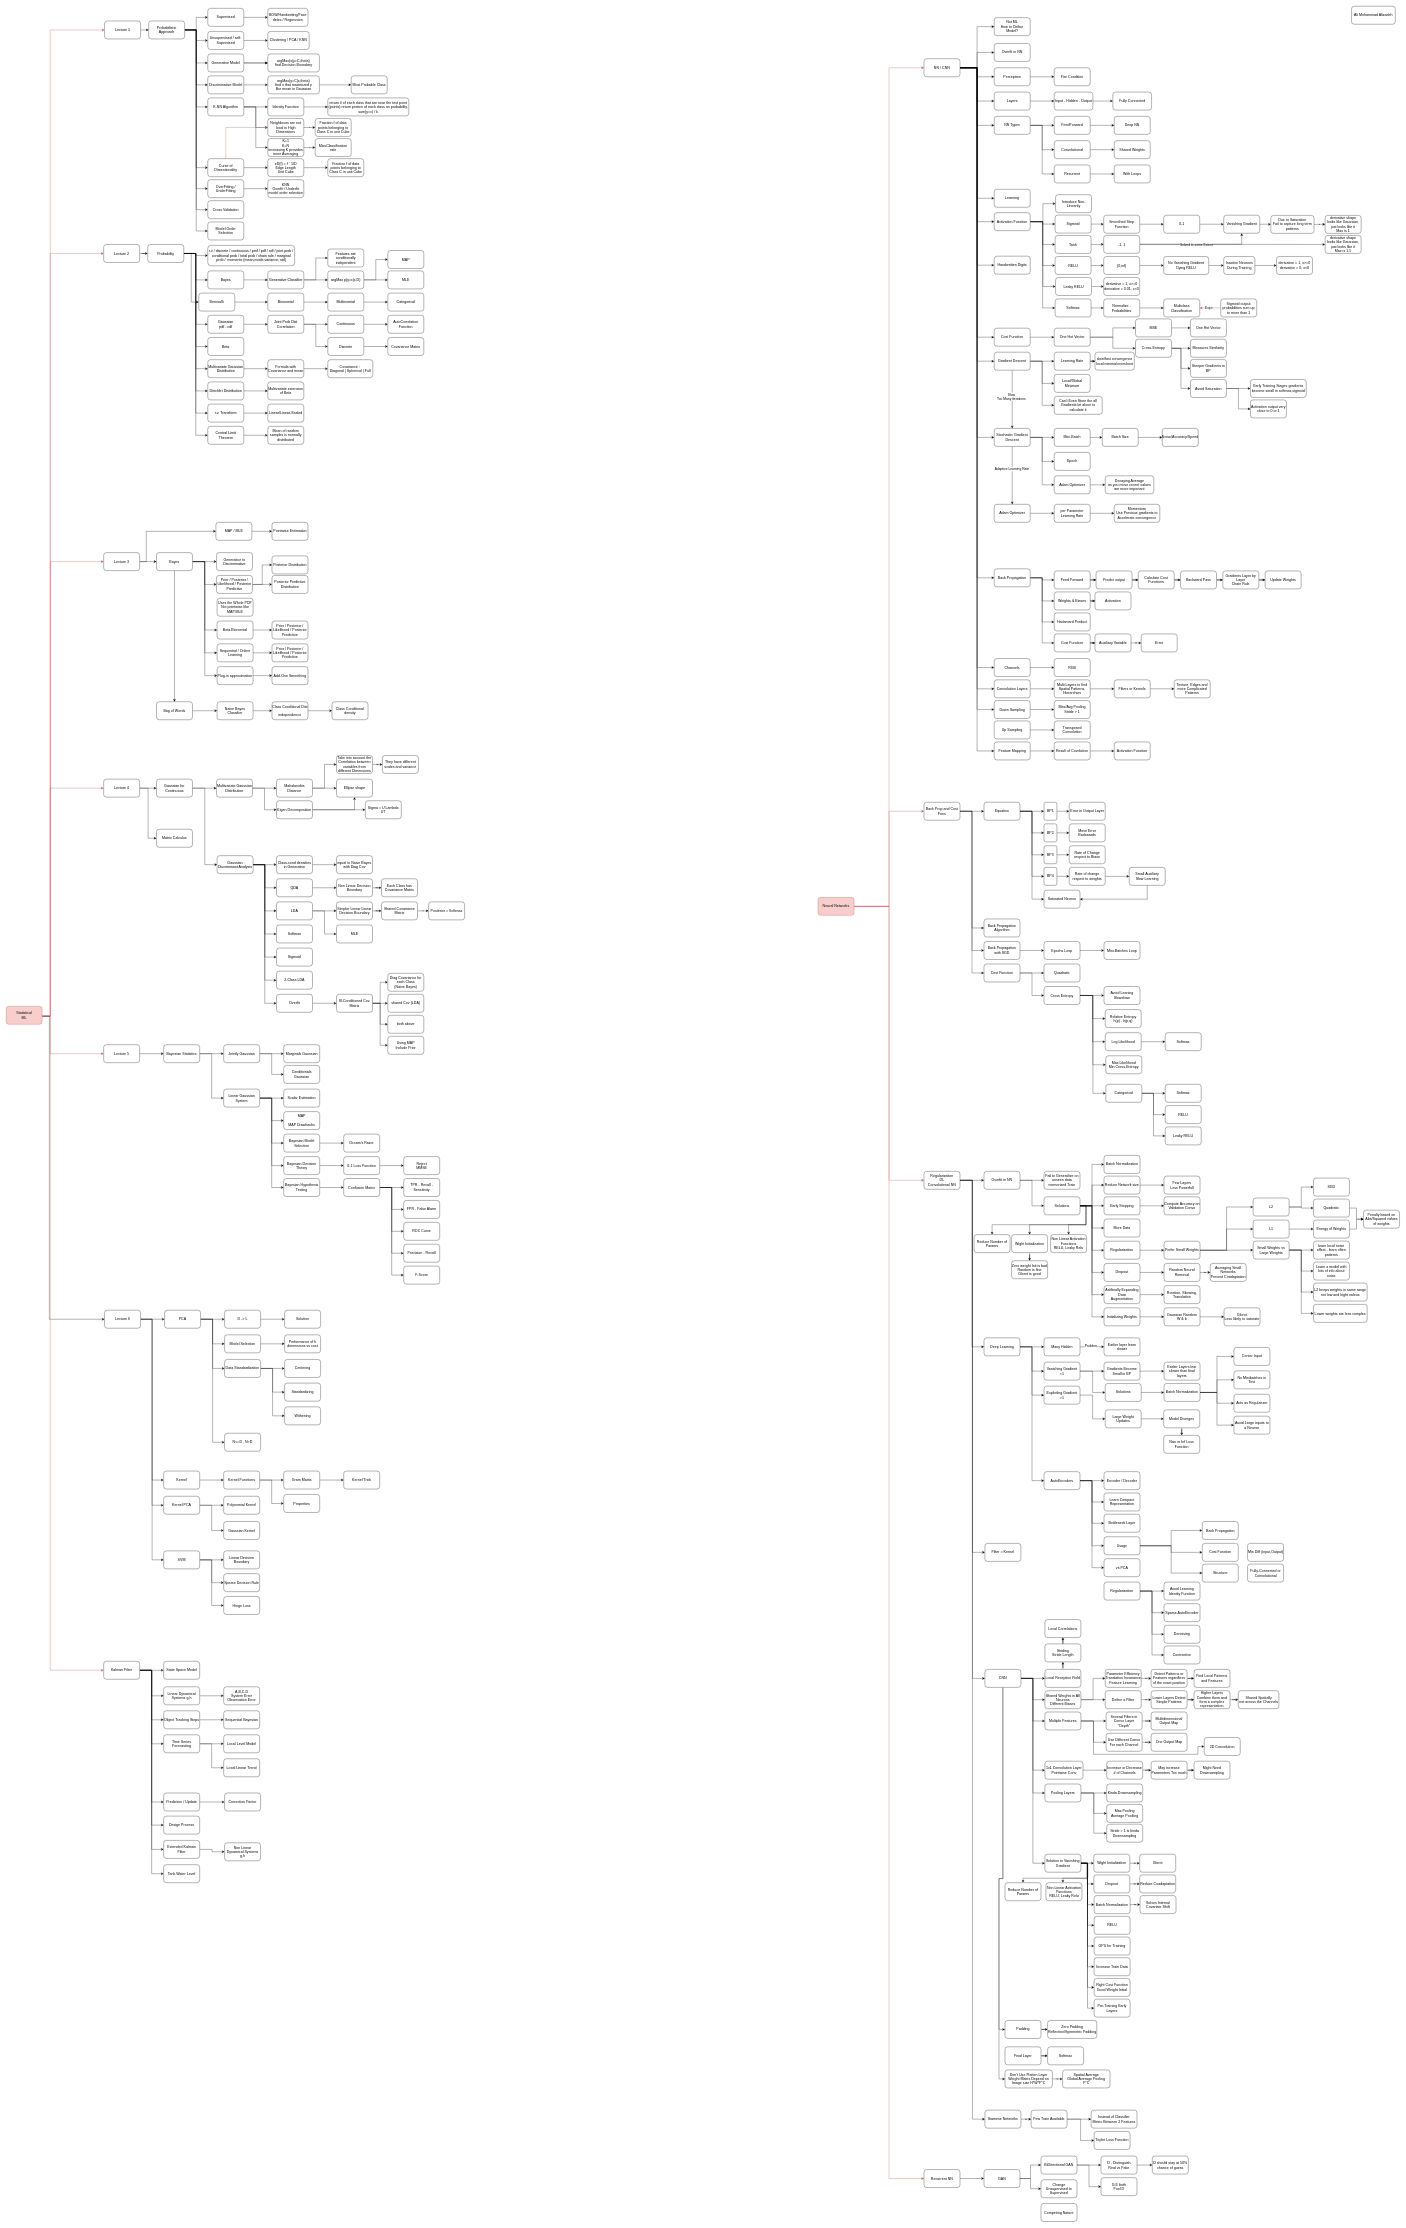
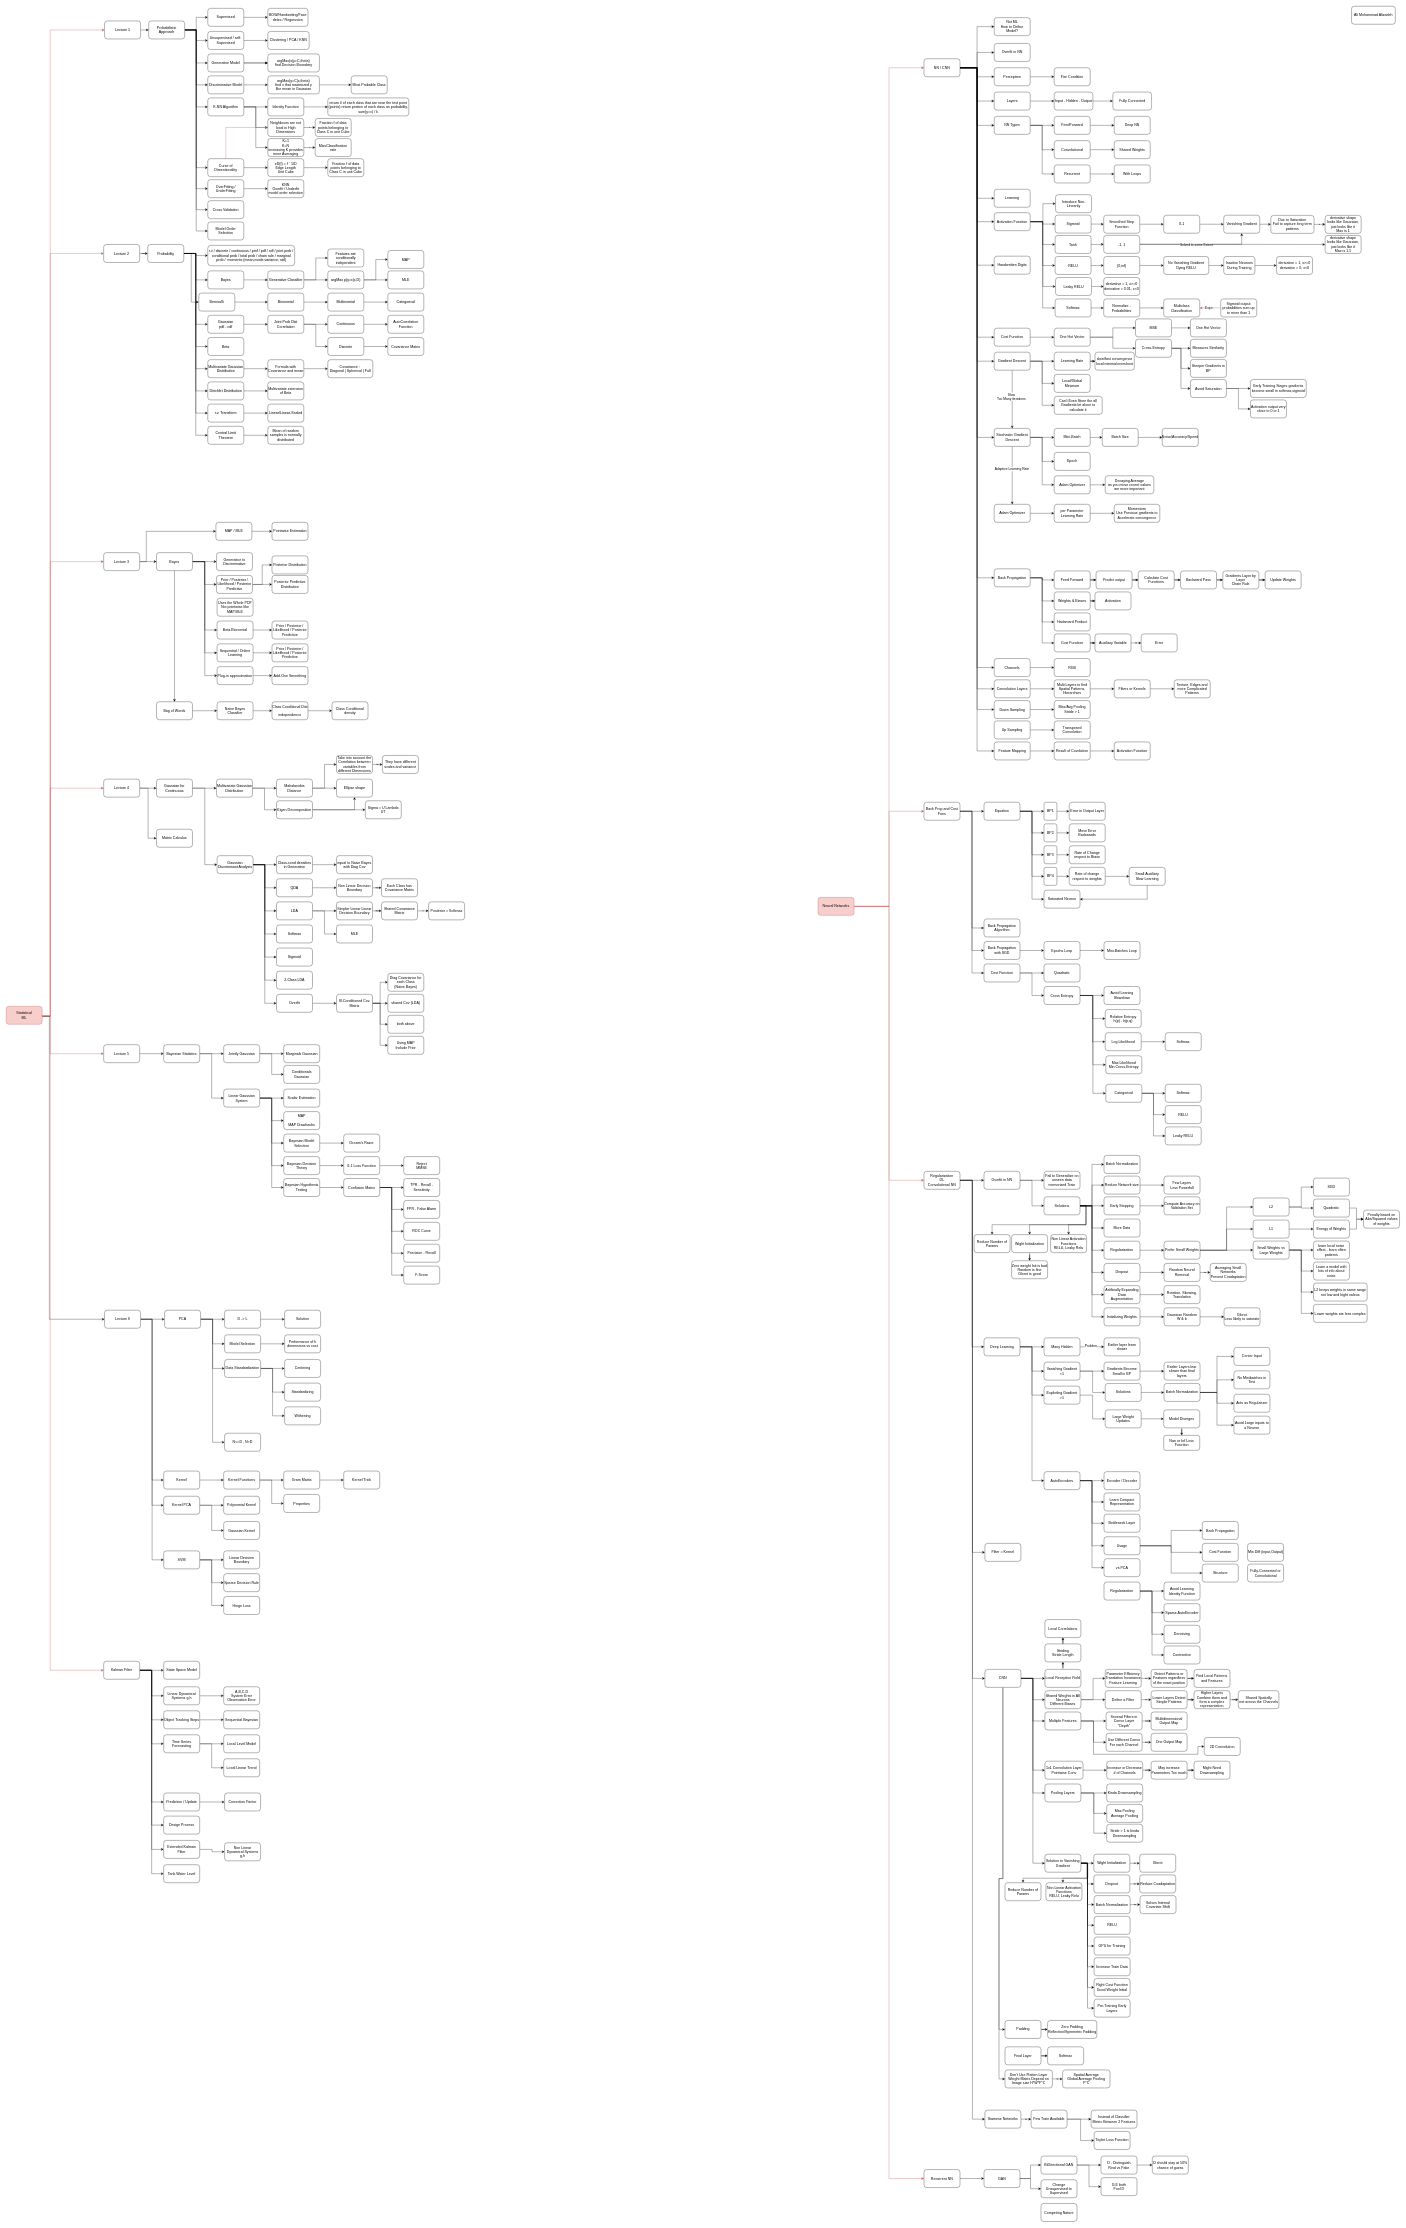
(1182, 1206) -> (1182, 1206)
(1182, 1444) -> (1182, 1443)
